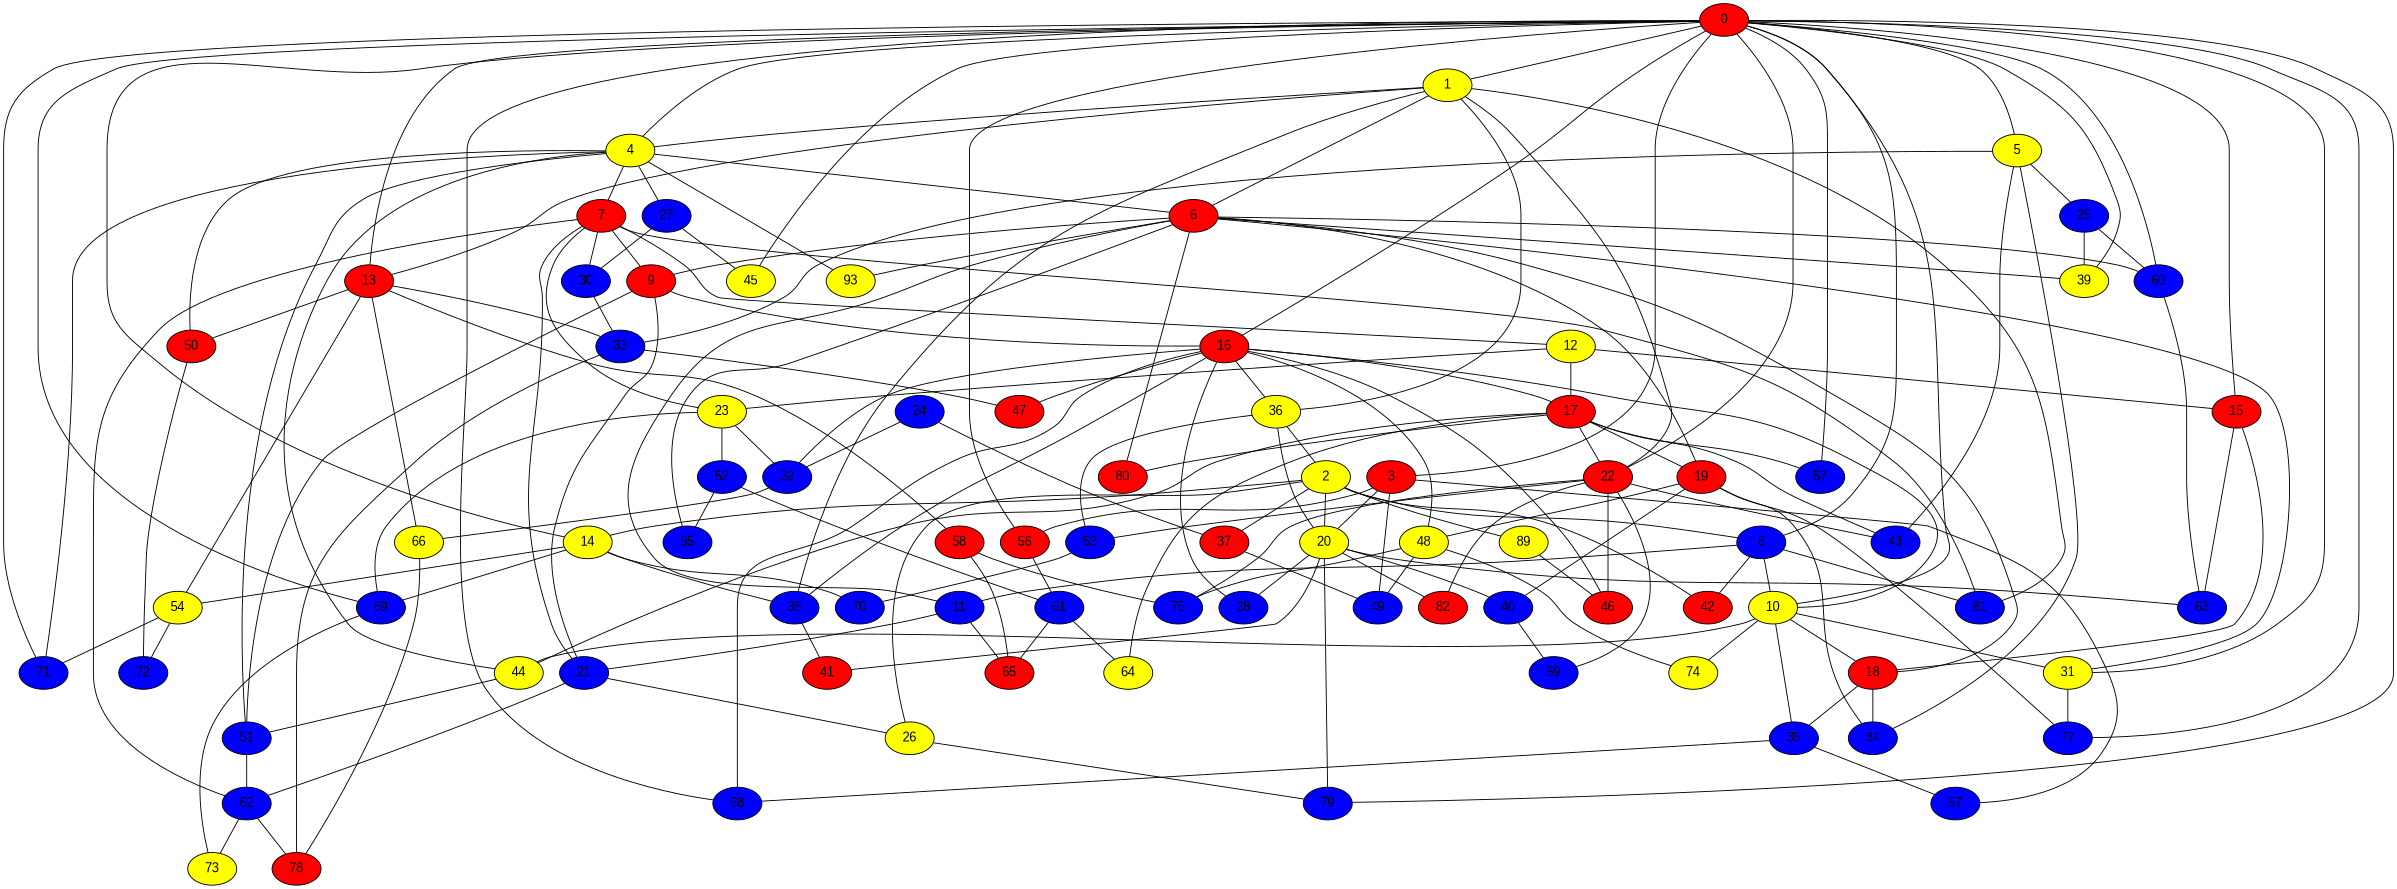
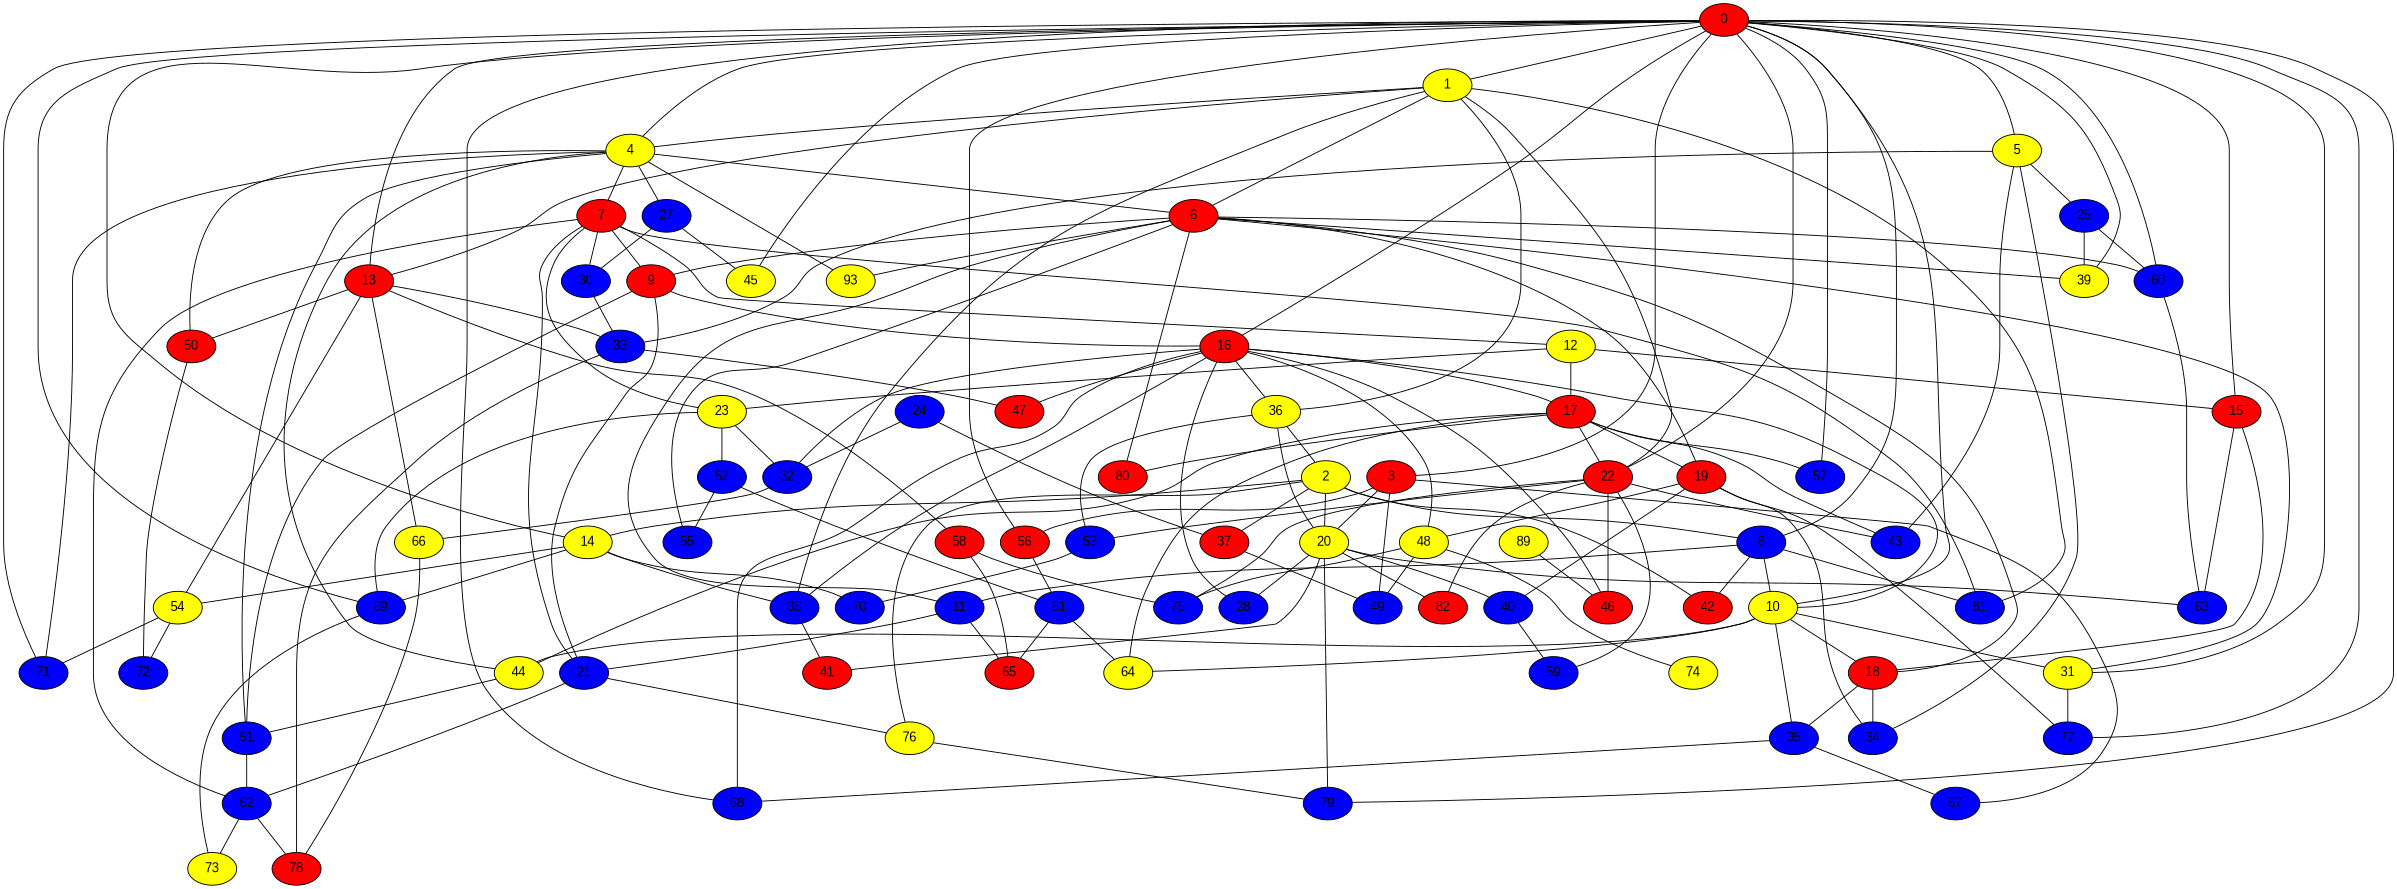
(1422, 515) -> none
(1733, 640) -> (1455, 657)
(910, 738) -> (910, 738)
